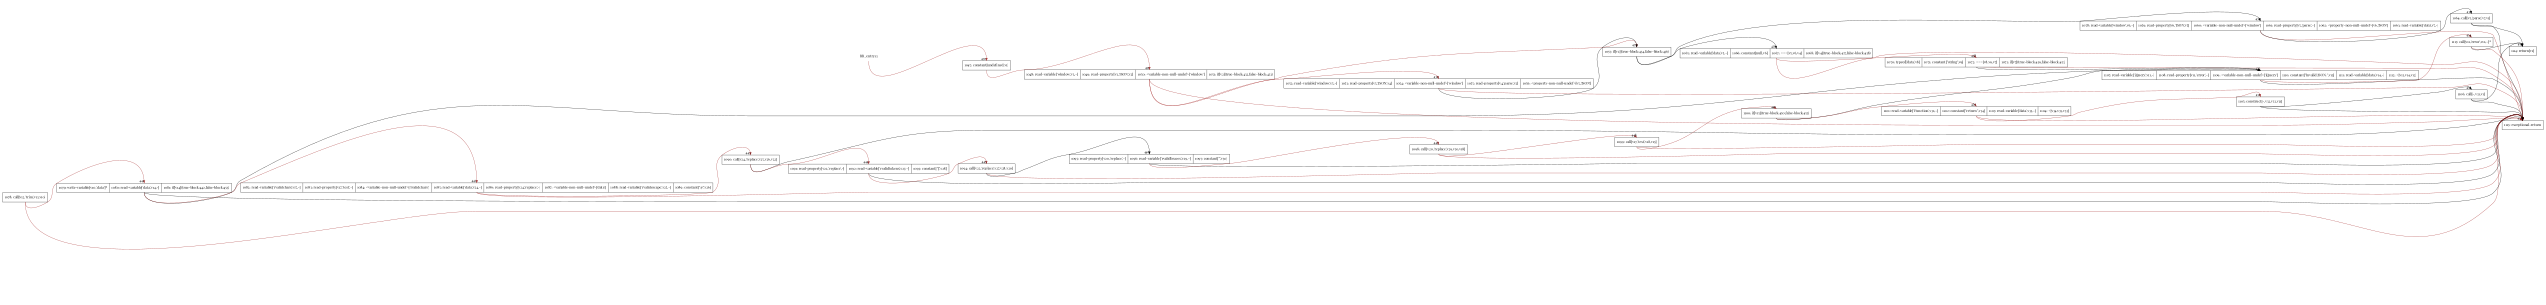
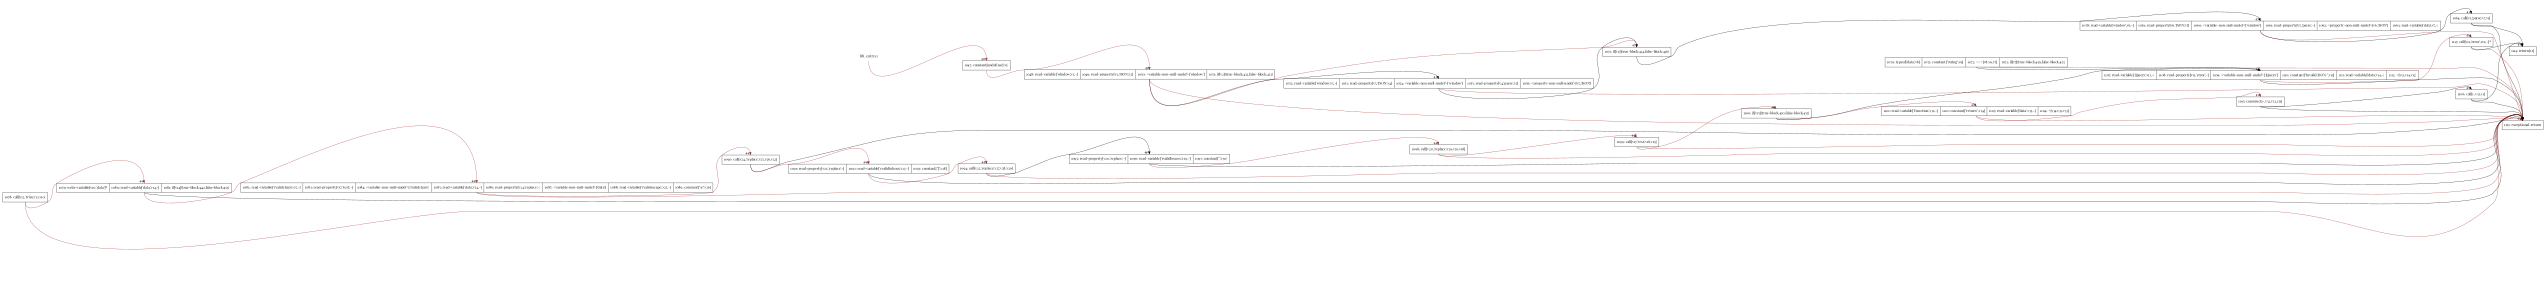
(1776, 53) -> none
(1284, 79) -> (1284, 79)
(1189, 116) -> none
